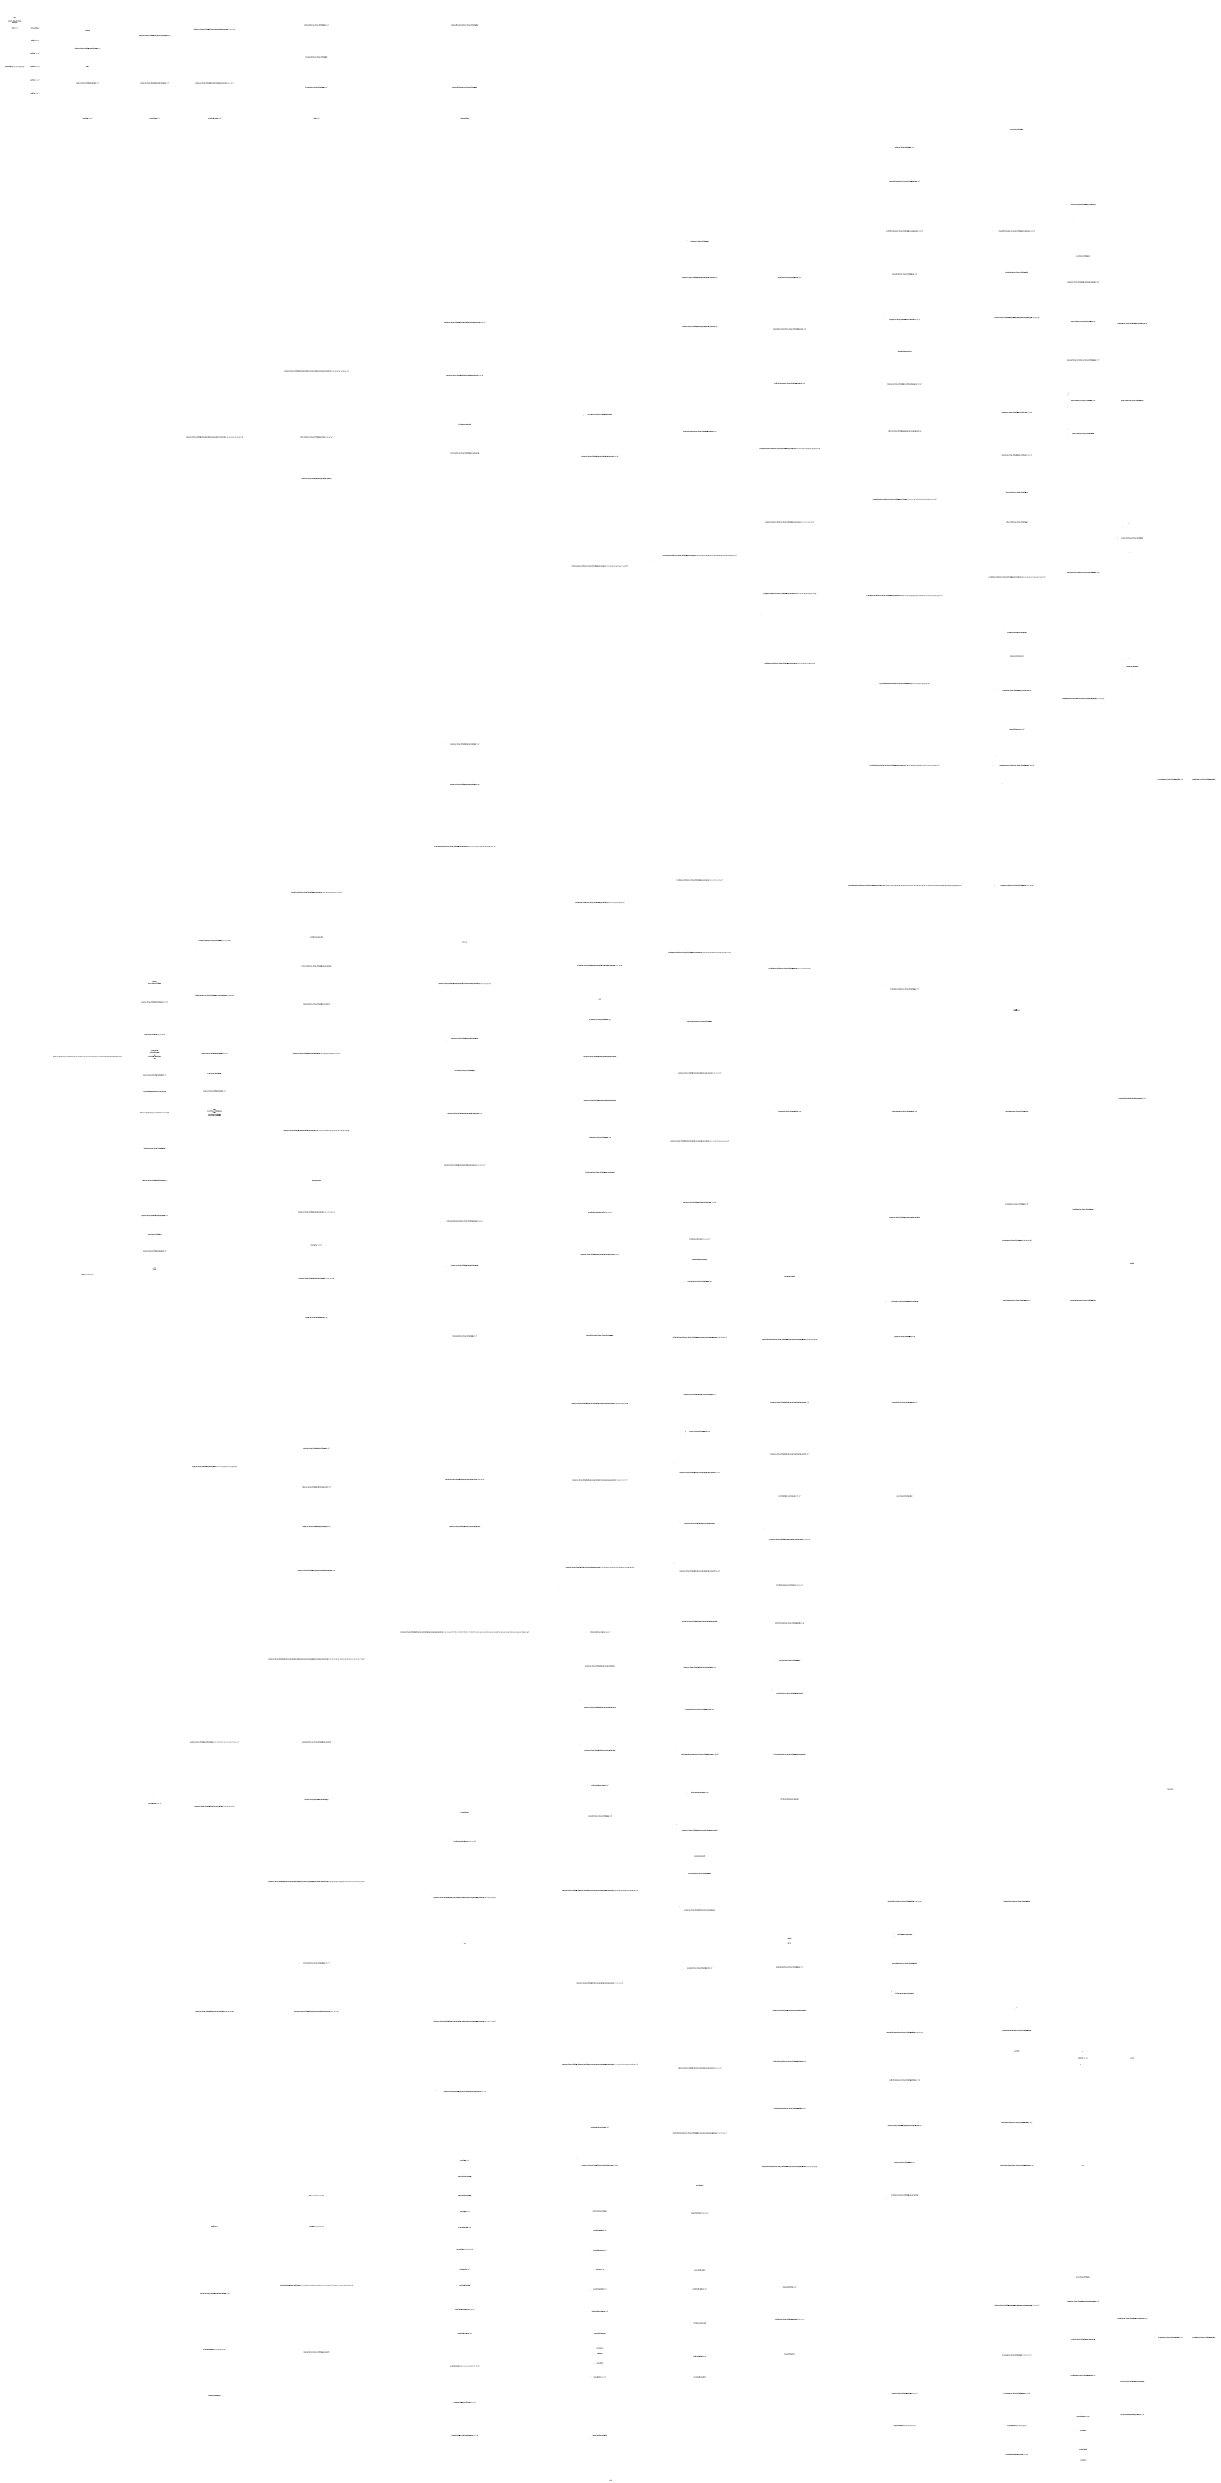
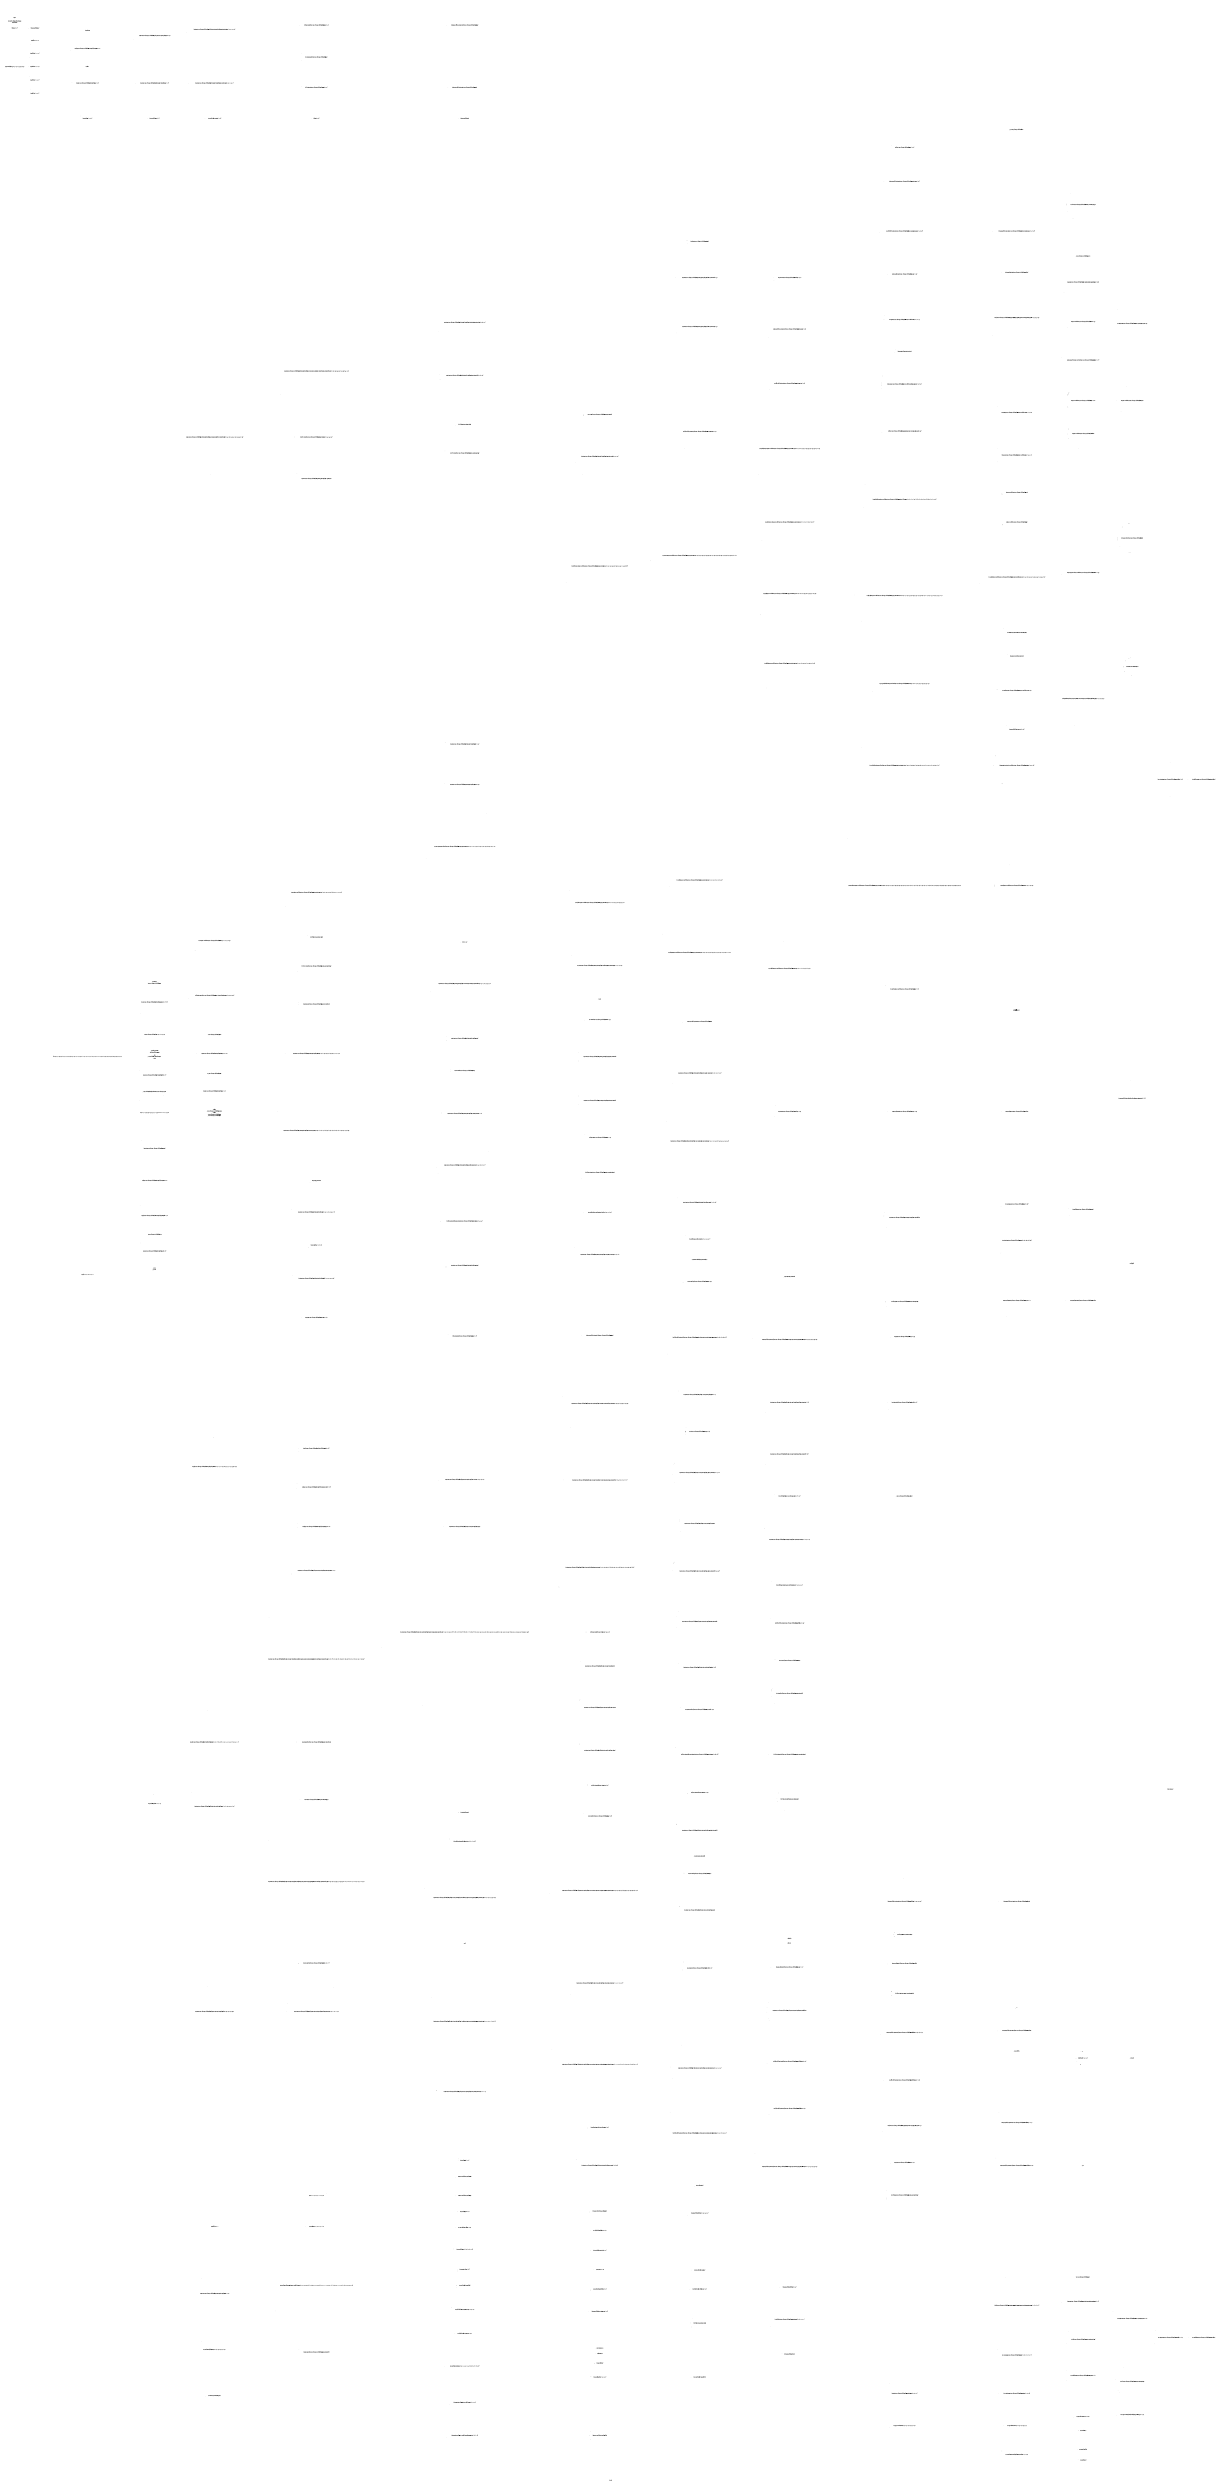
none -> (214, 1035)
(600, 2334) -> none
(700, 2357) -> none
